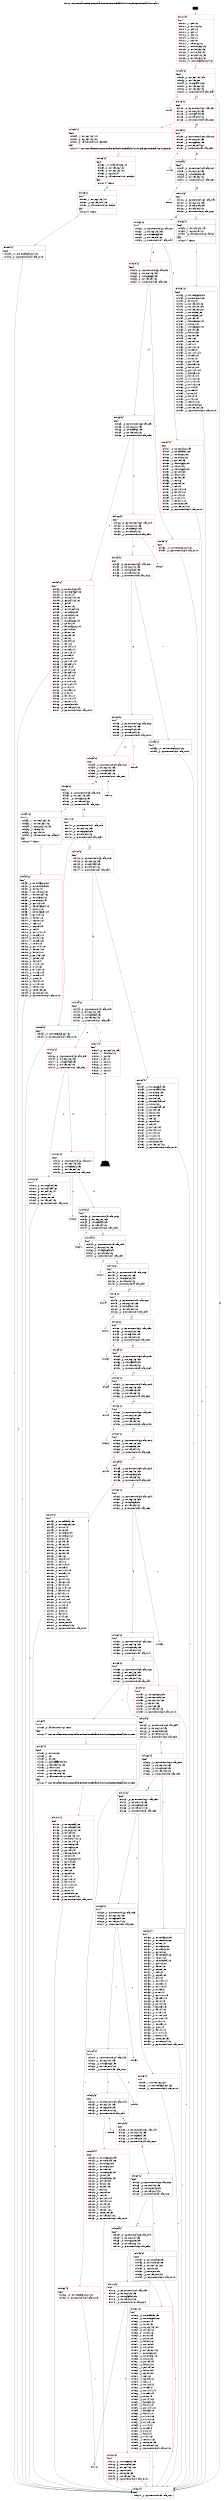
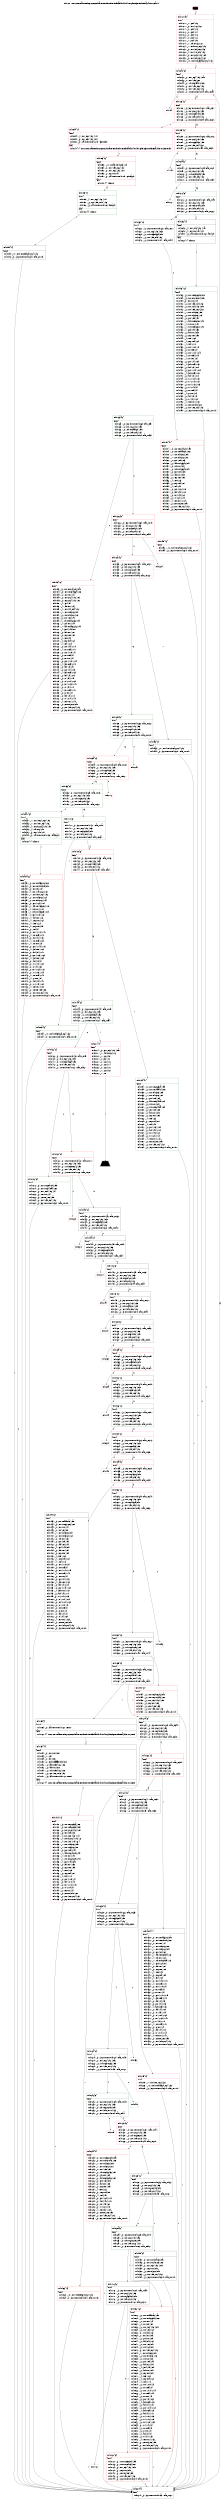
(149, 273) -> none
(104, 2132) -> (130, 2146)
(92, 2382) -> (61, 2416)
